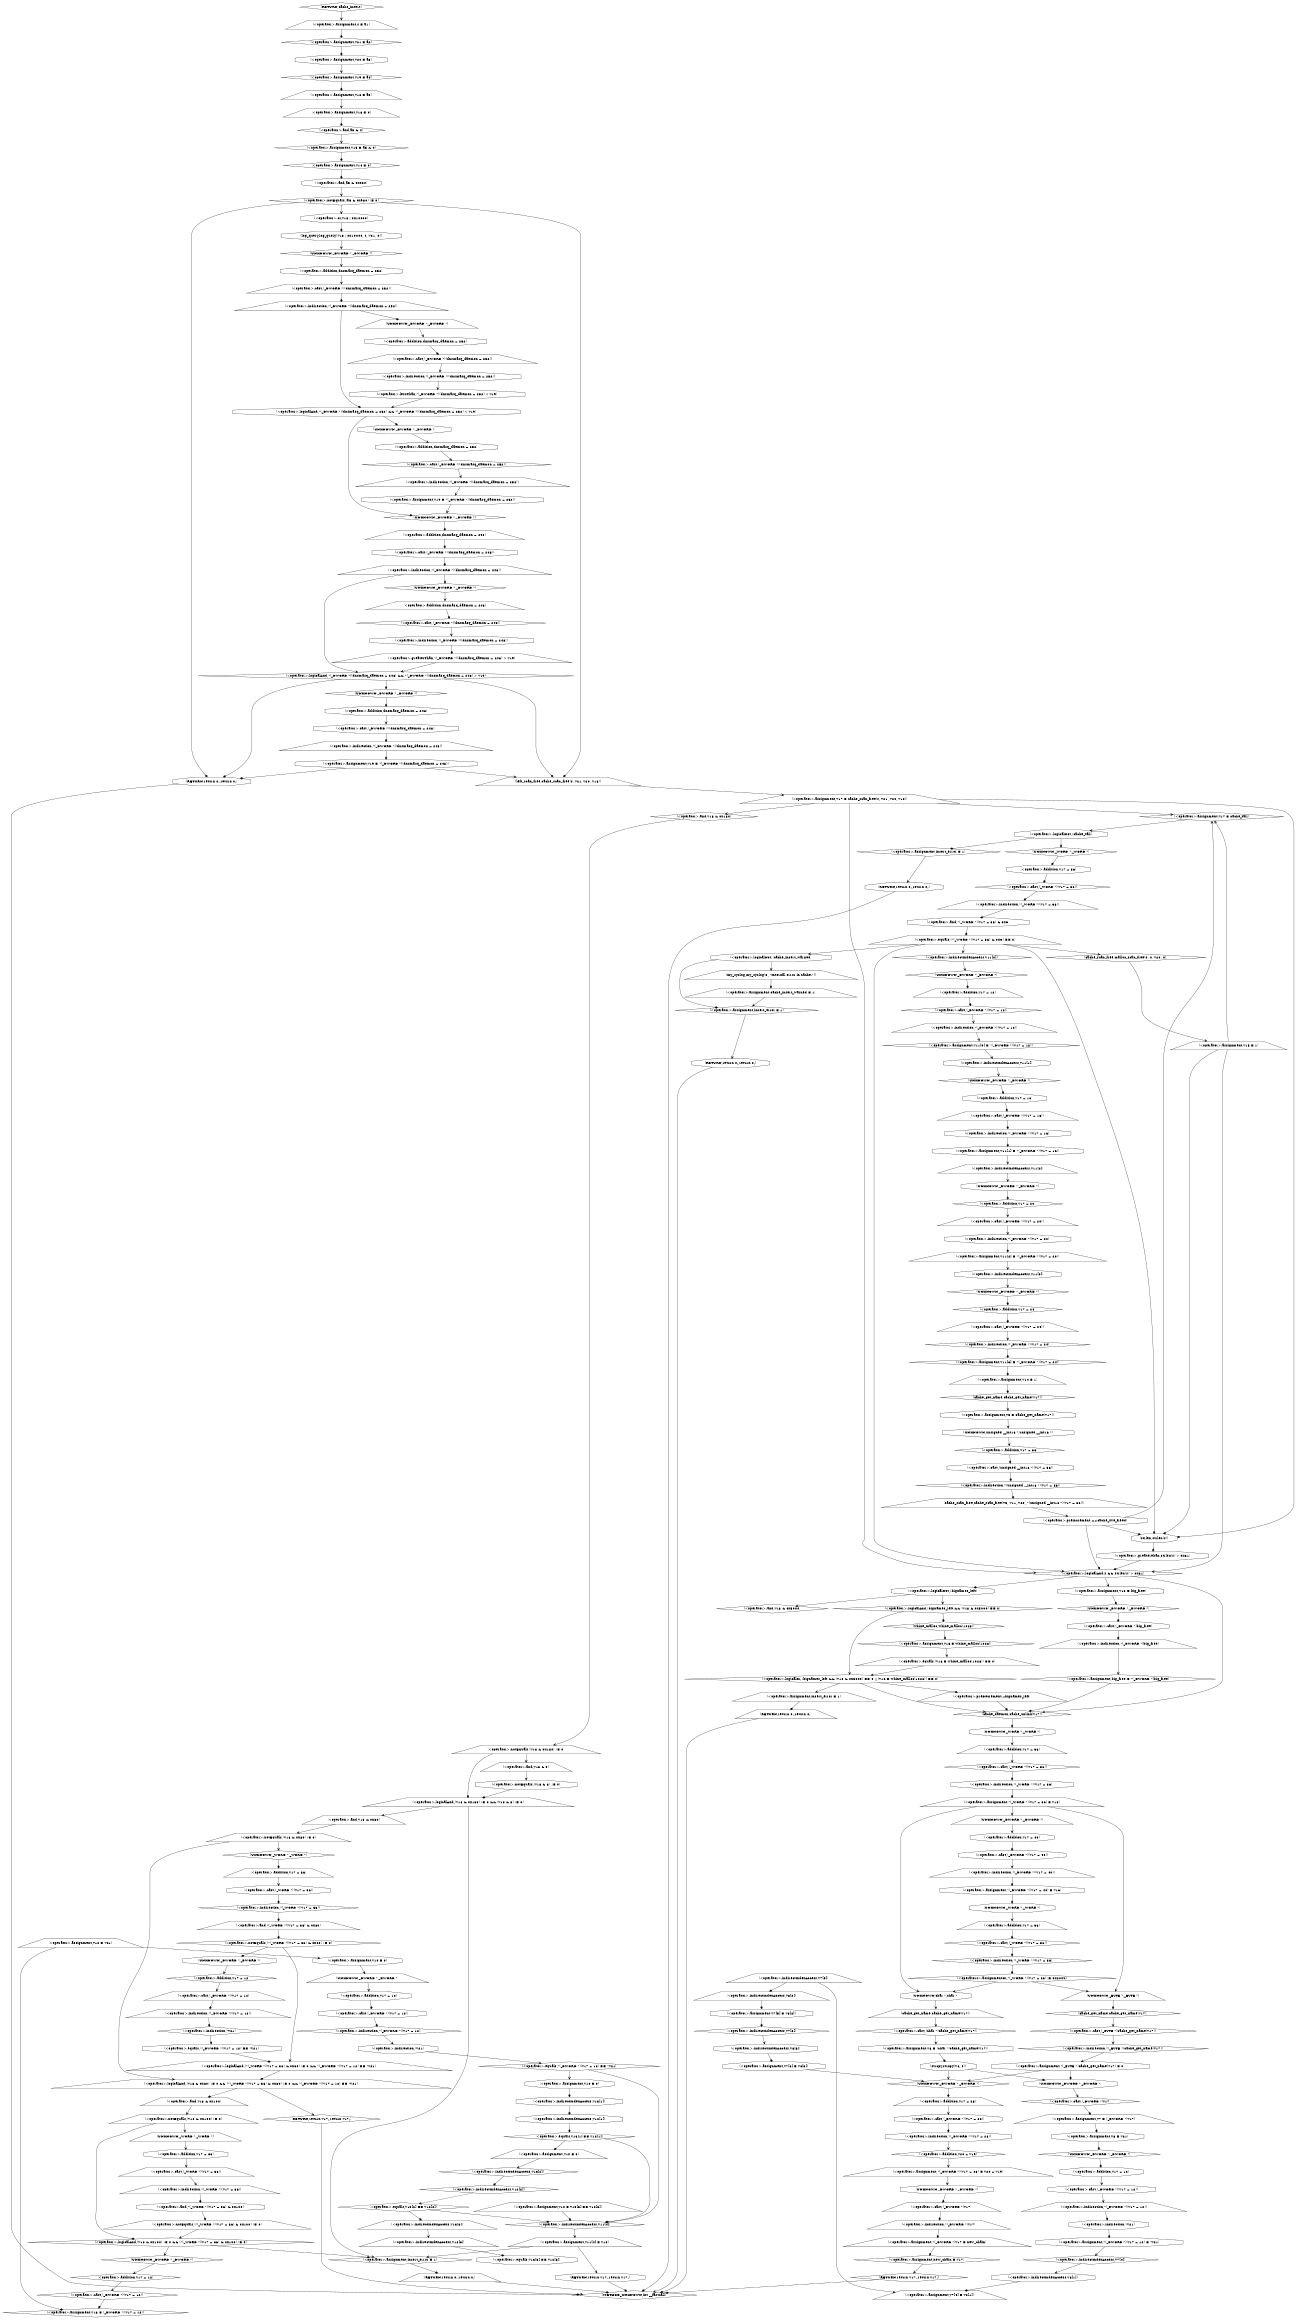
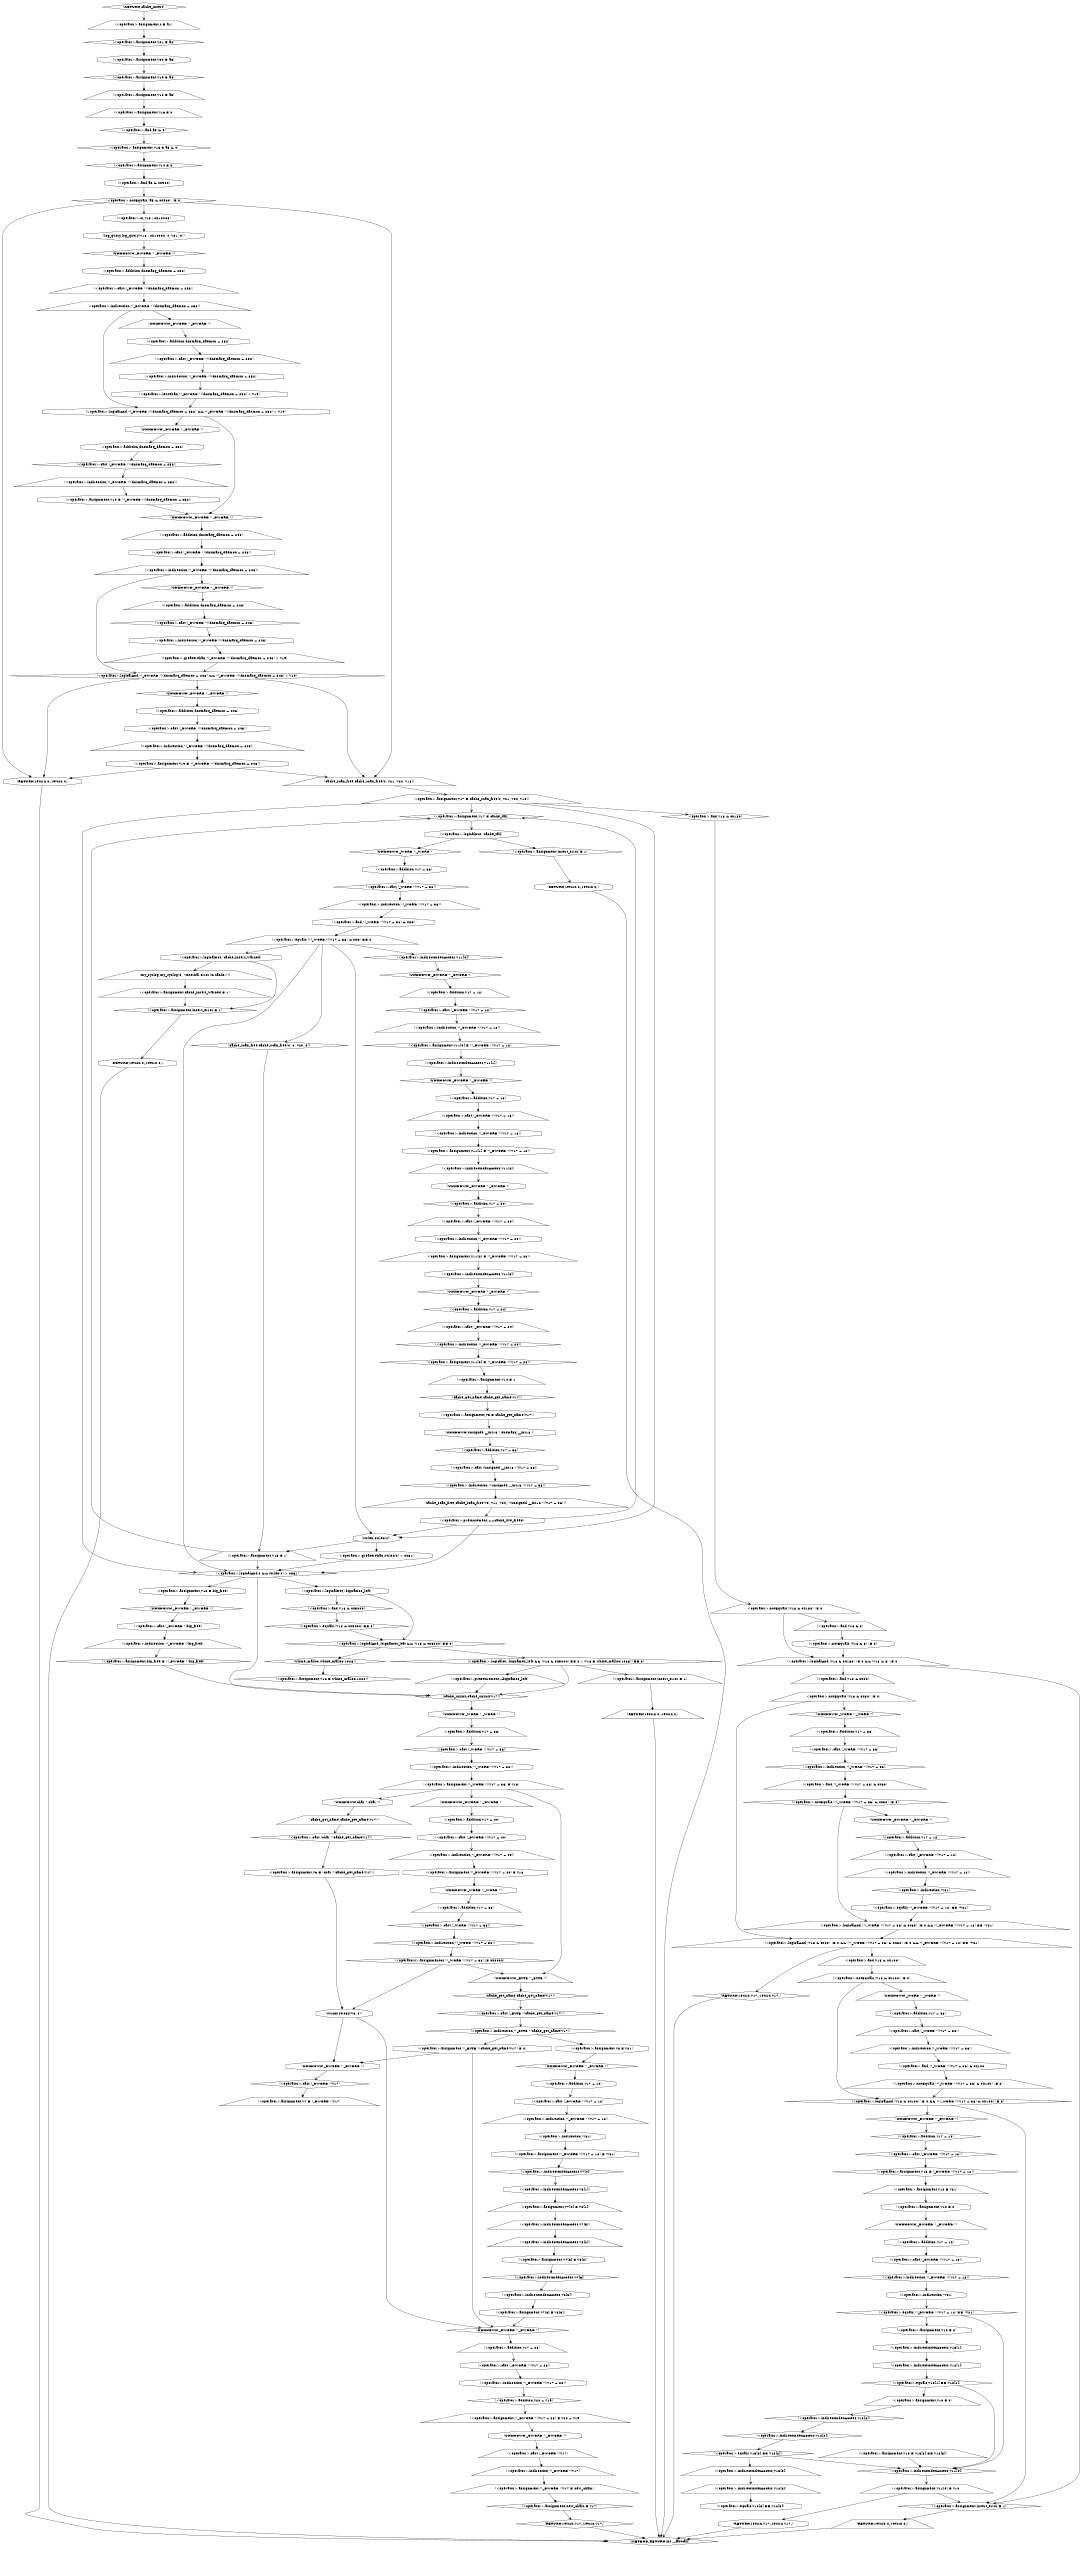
(558, 781) -> (369, 781)
(1126, 957) -> (269, 1045)
(1190, 1290) -> (324, 1546)
(1008, 1433) -> (490, 1433)
none -> (337, 1626)
(947, 1661) -> none
(1012, 1714) -> (472, 1697)
(976, 1987) -> (398, 1986)
(1096, 2126) -> (558, 2039)
(20, 2130) -> (926, 2179)
(836, 2153) -> (555, 2215)
(1101, 2250) -> (561, 2162)
(634, 2295) -> (660, 2541)
